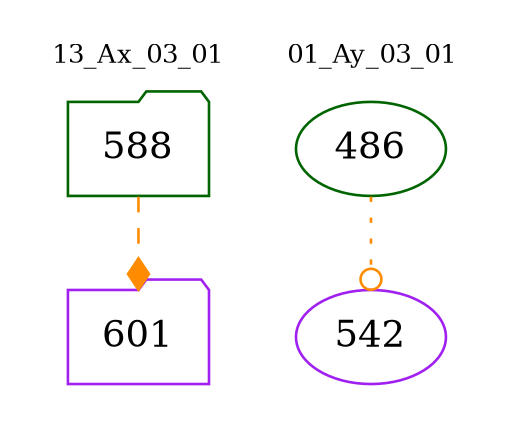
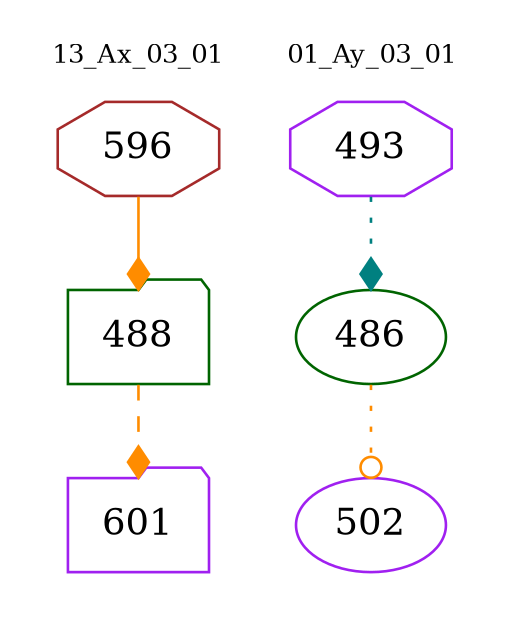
none -> (138, 149)
(138, 149) -> (138, 337)
none -> (371, 149)
(371, 337) -> (371, 525)
